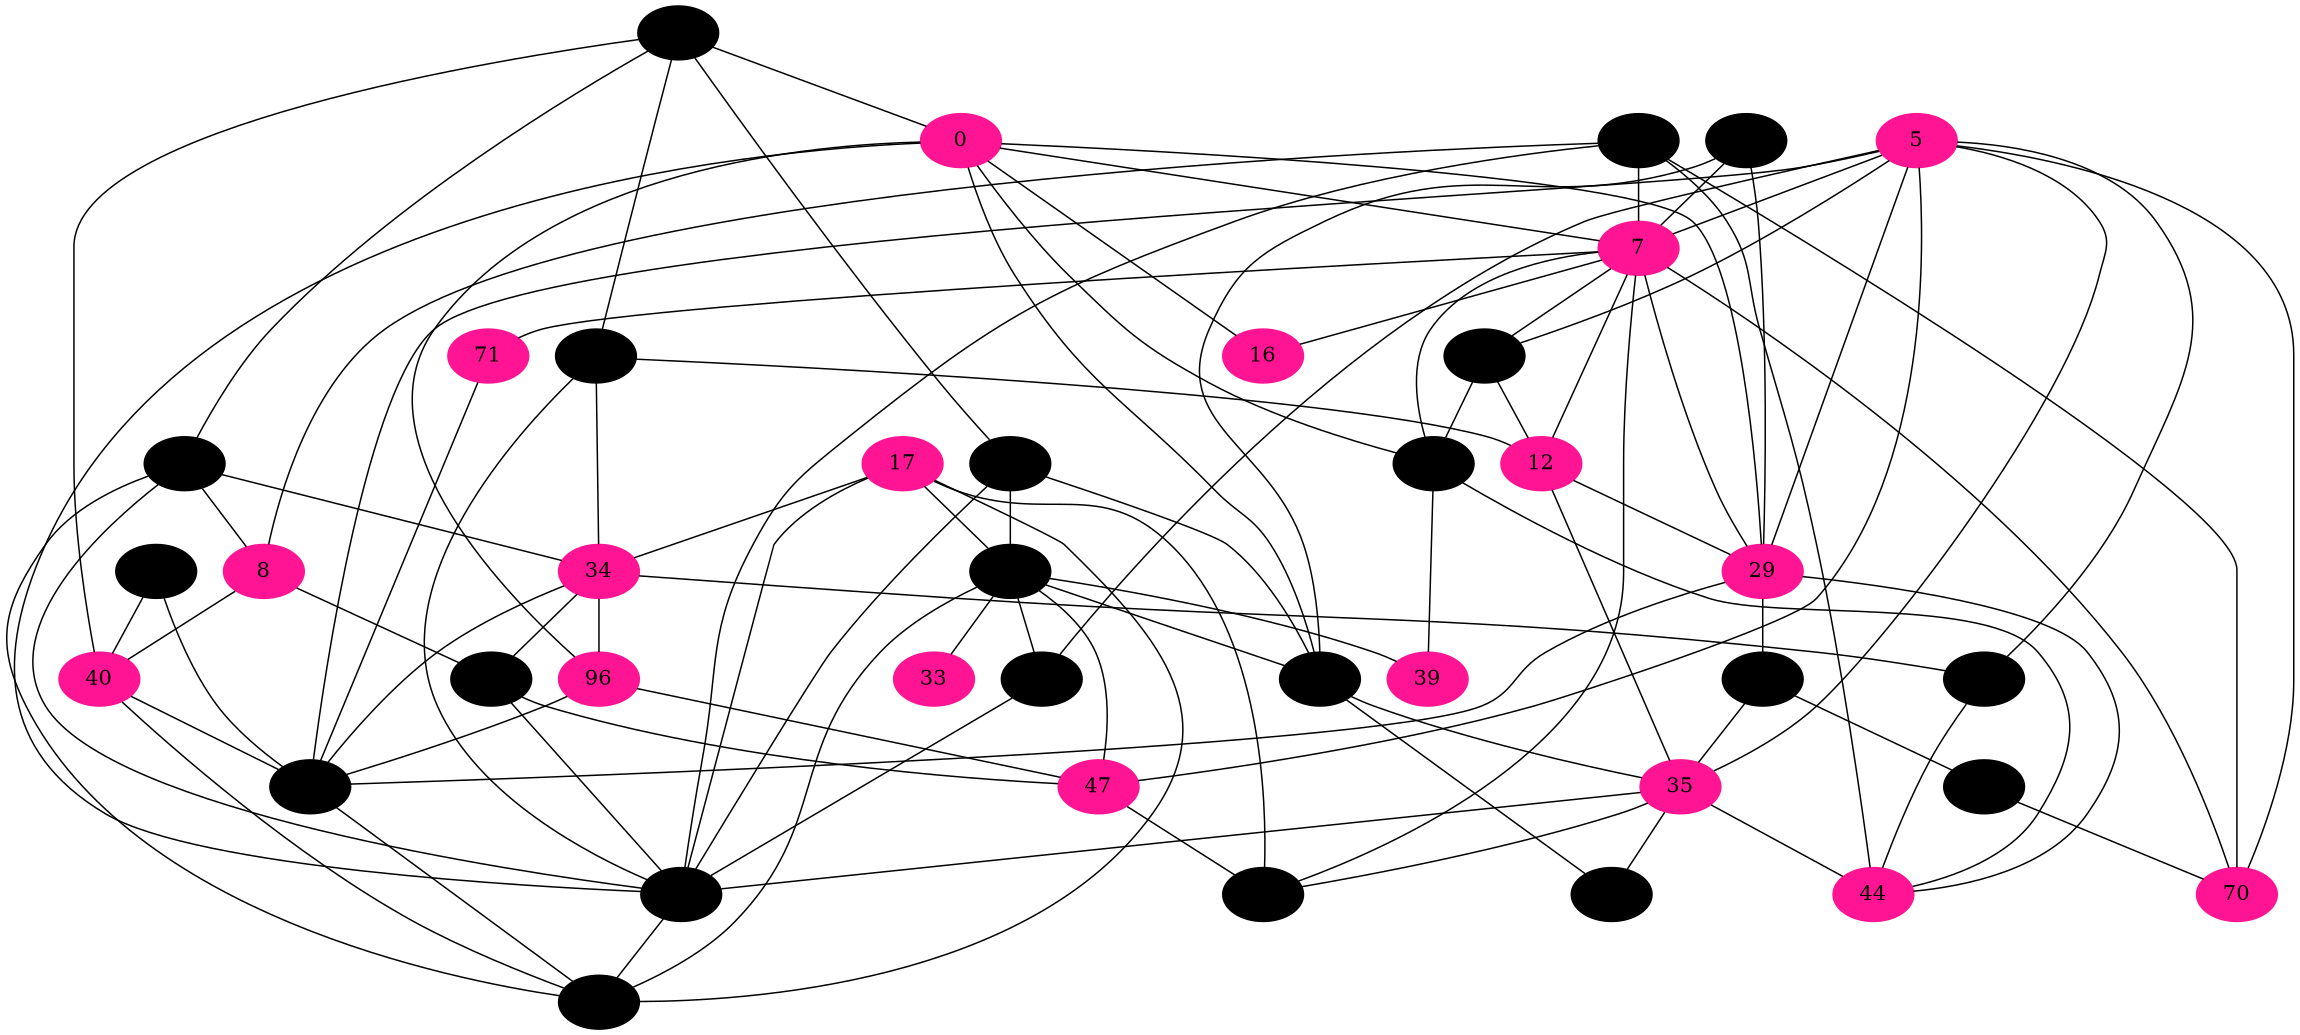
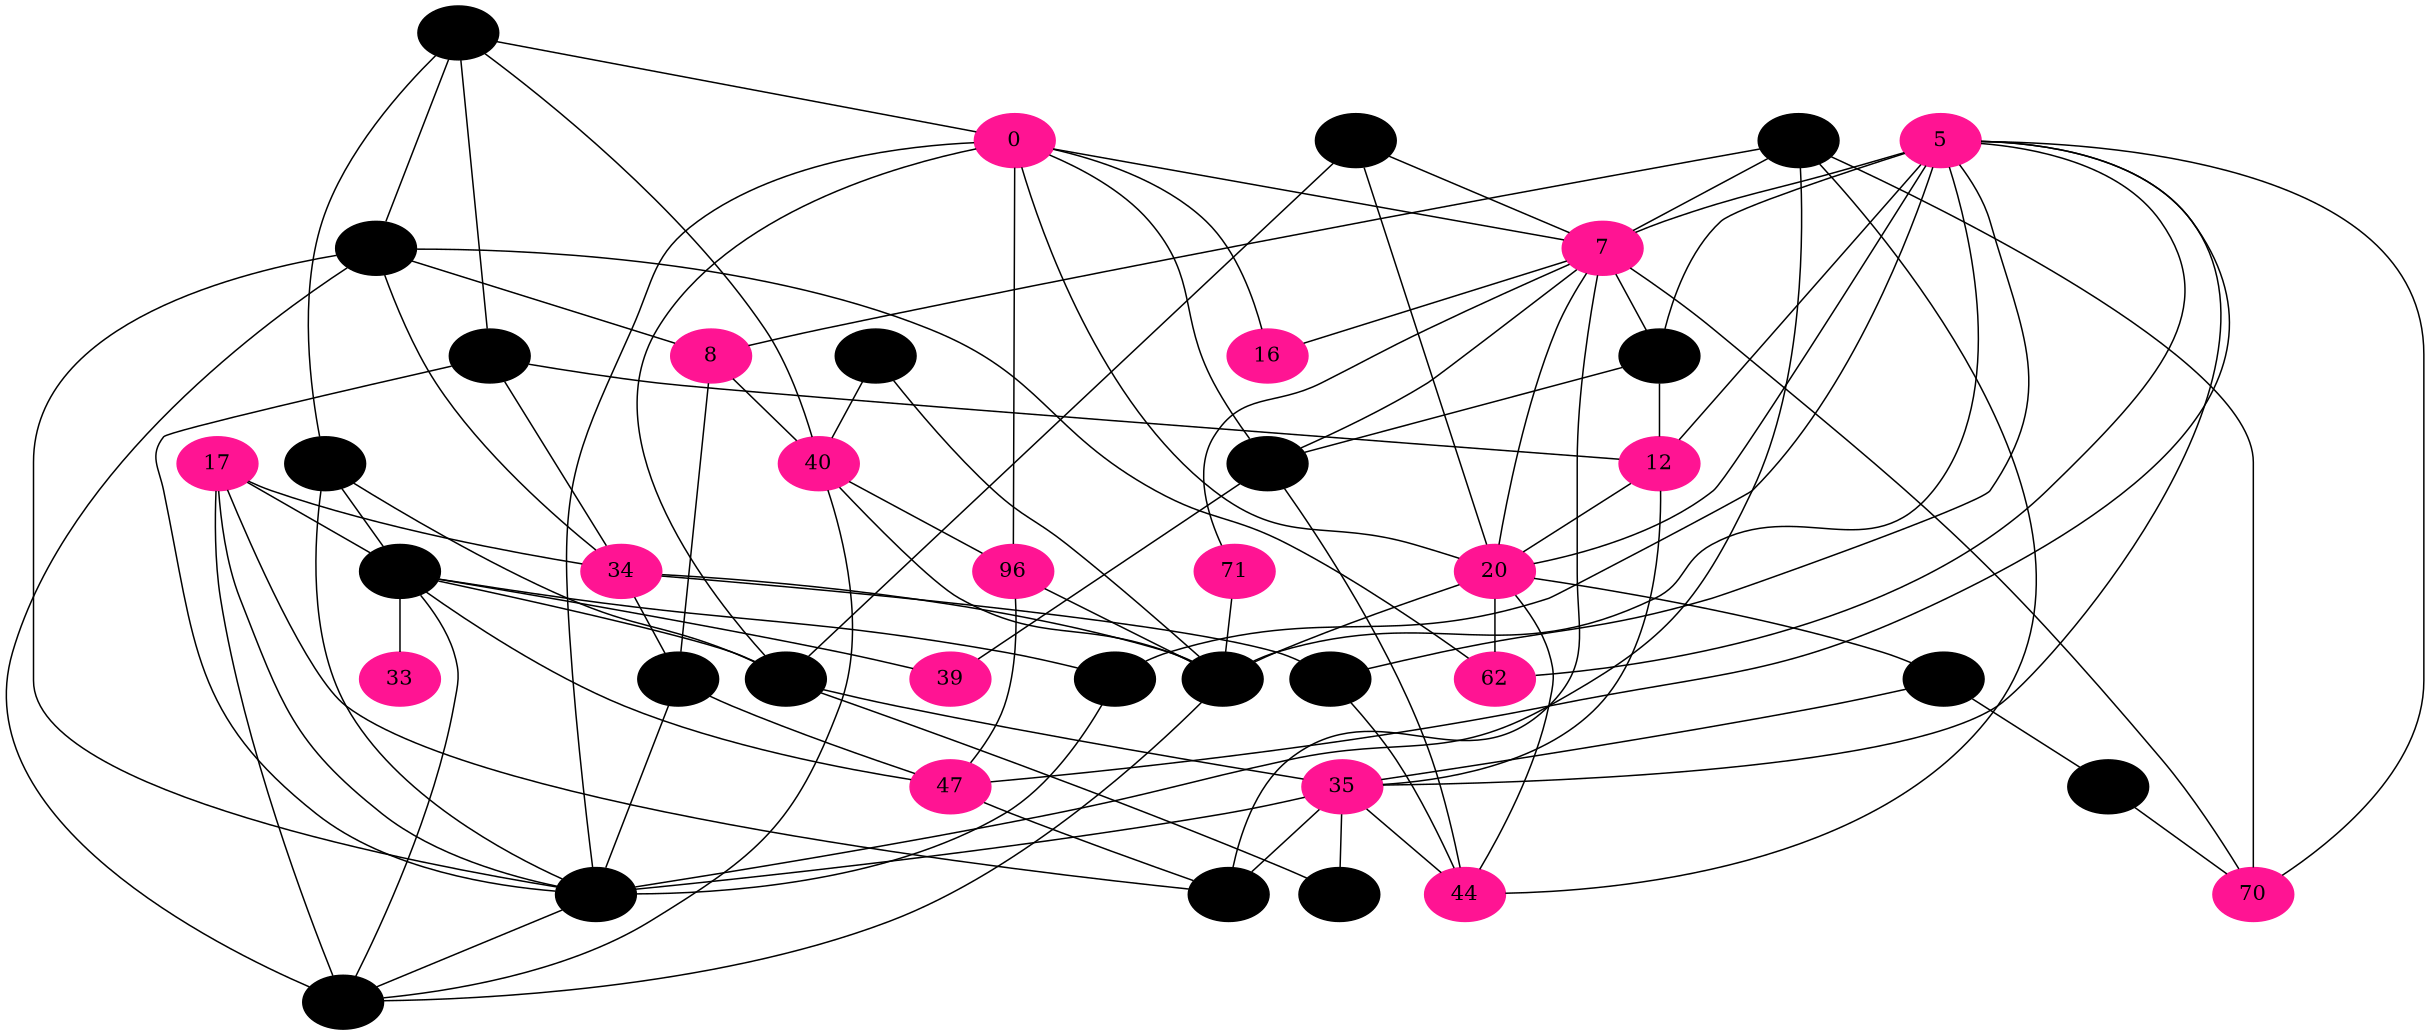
(1590, 356) -> (1812, 288)
(1763, 571) -> (1495, 571)
(599, 625) -> (916, 517)
none -> (1495, 679)
